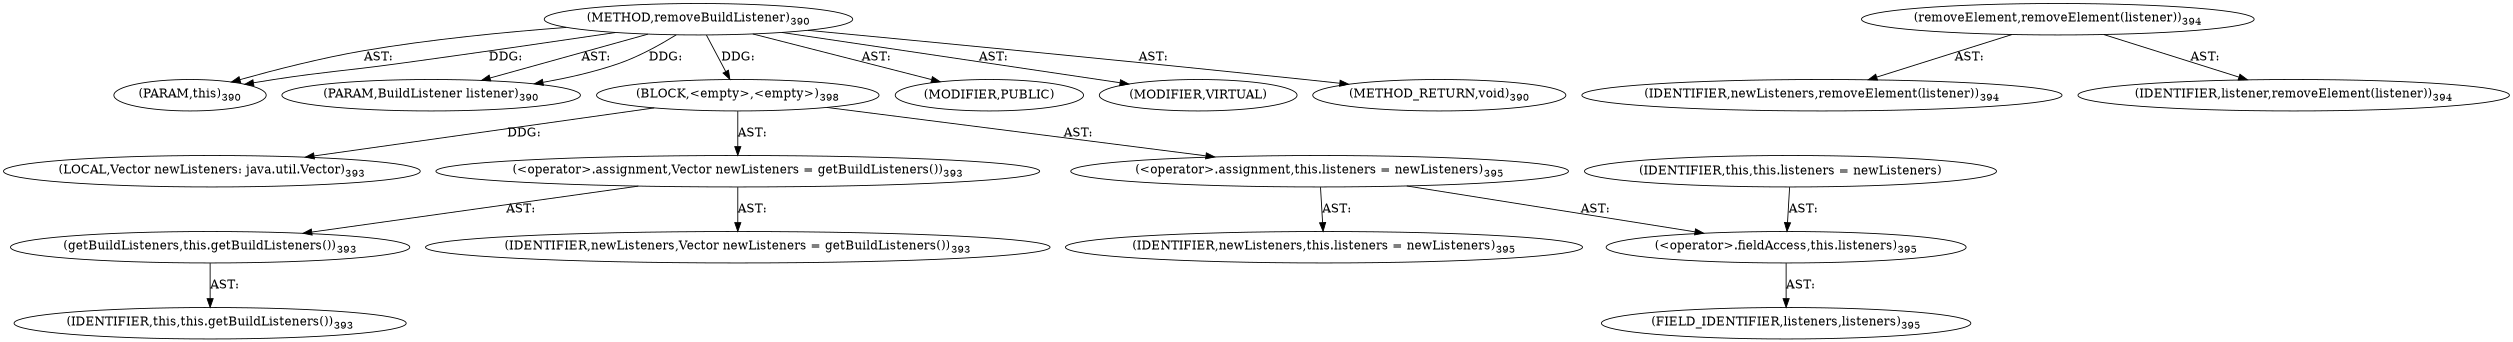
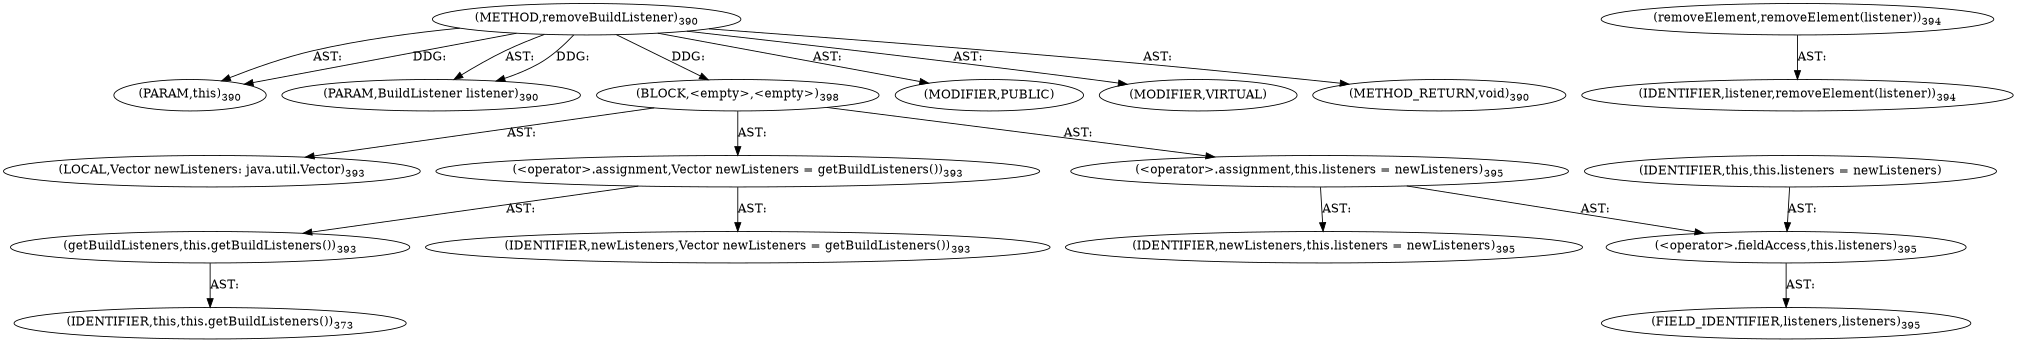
(1822, 95) -> none
(526, 133) -> (524, 133)
(344, 322) -> (344, 322)
